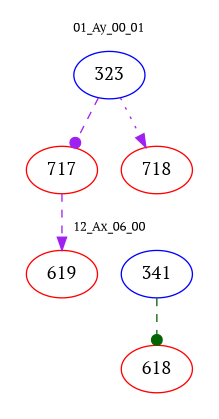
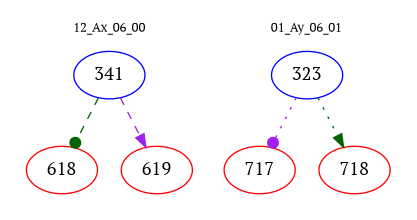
(109, 28) -> (307, 28)
(130, 117) -> (328, 117)
(88, 118) -> (286, 118)
(62, 223) -> (130, 117)
